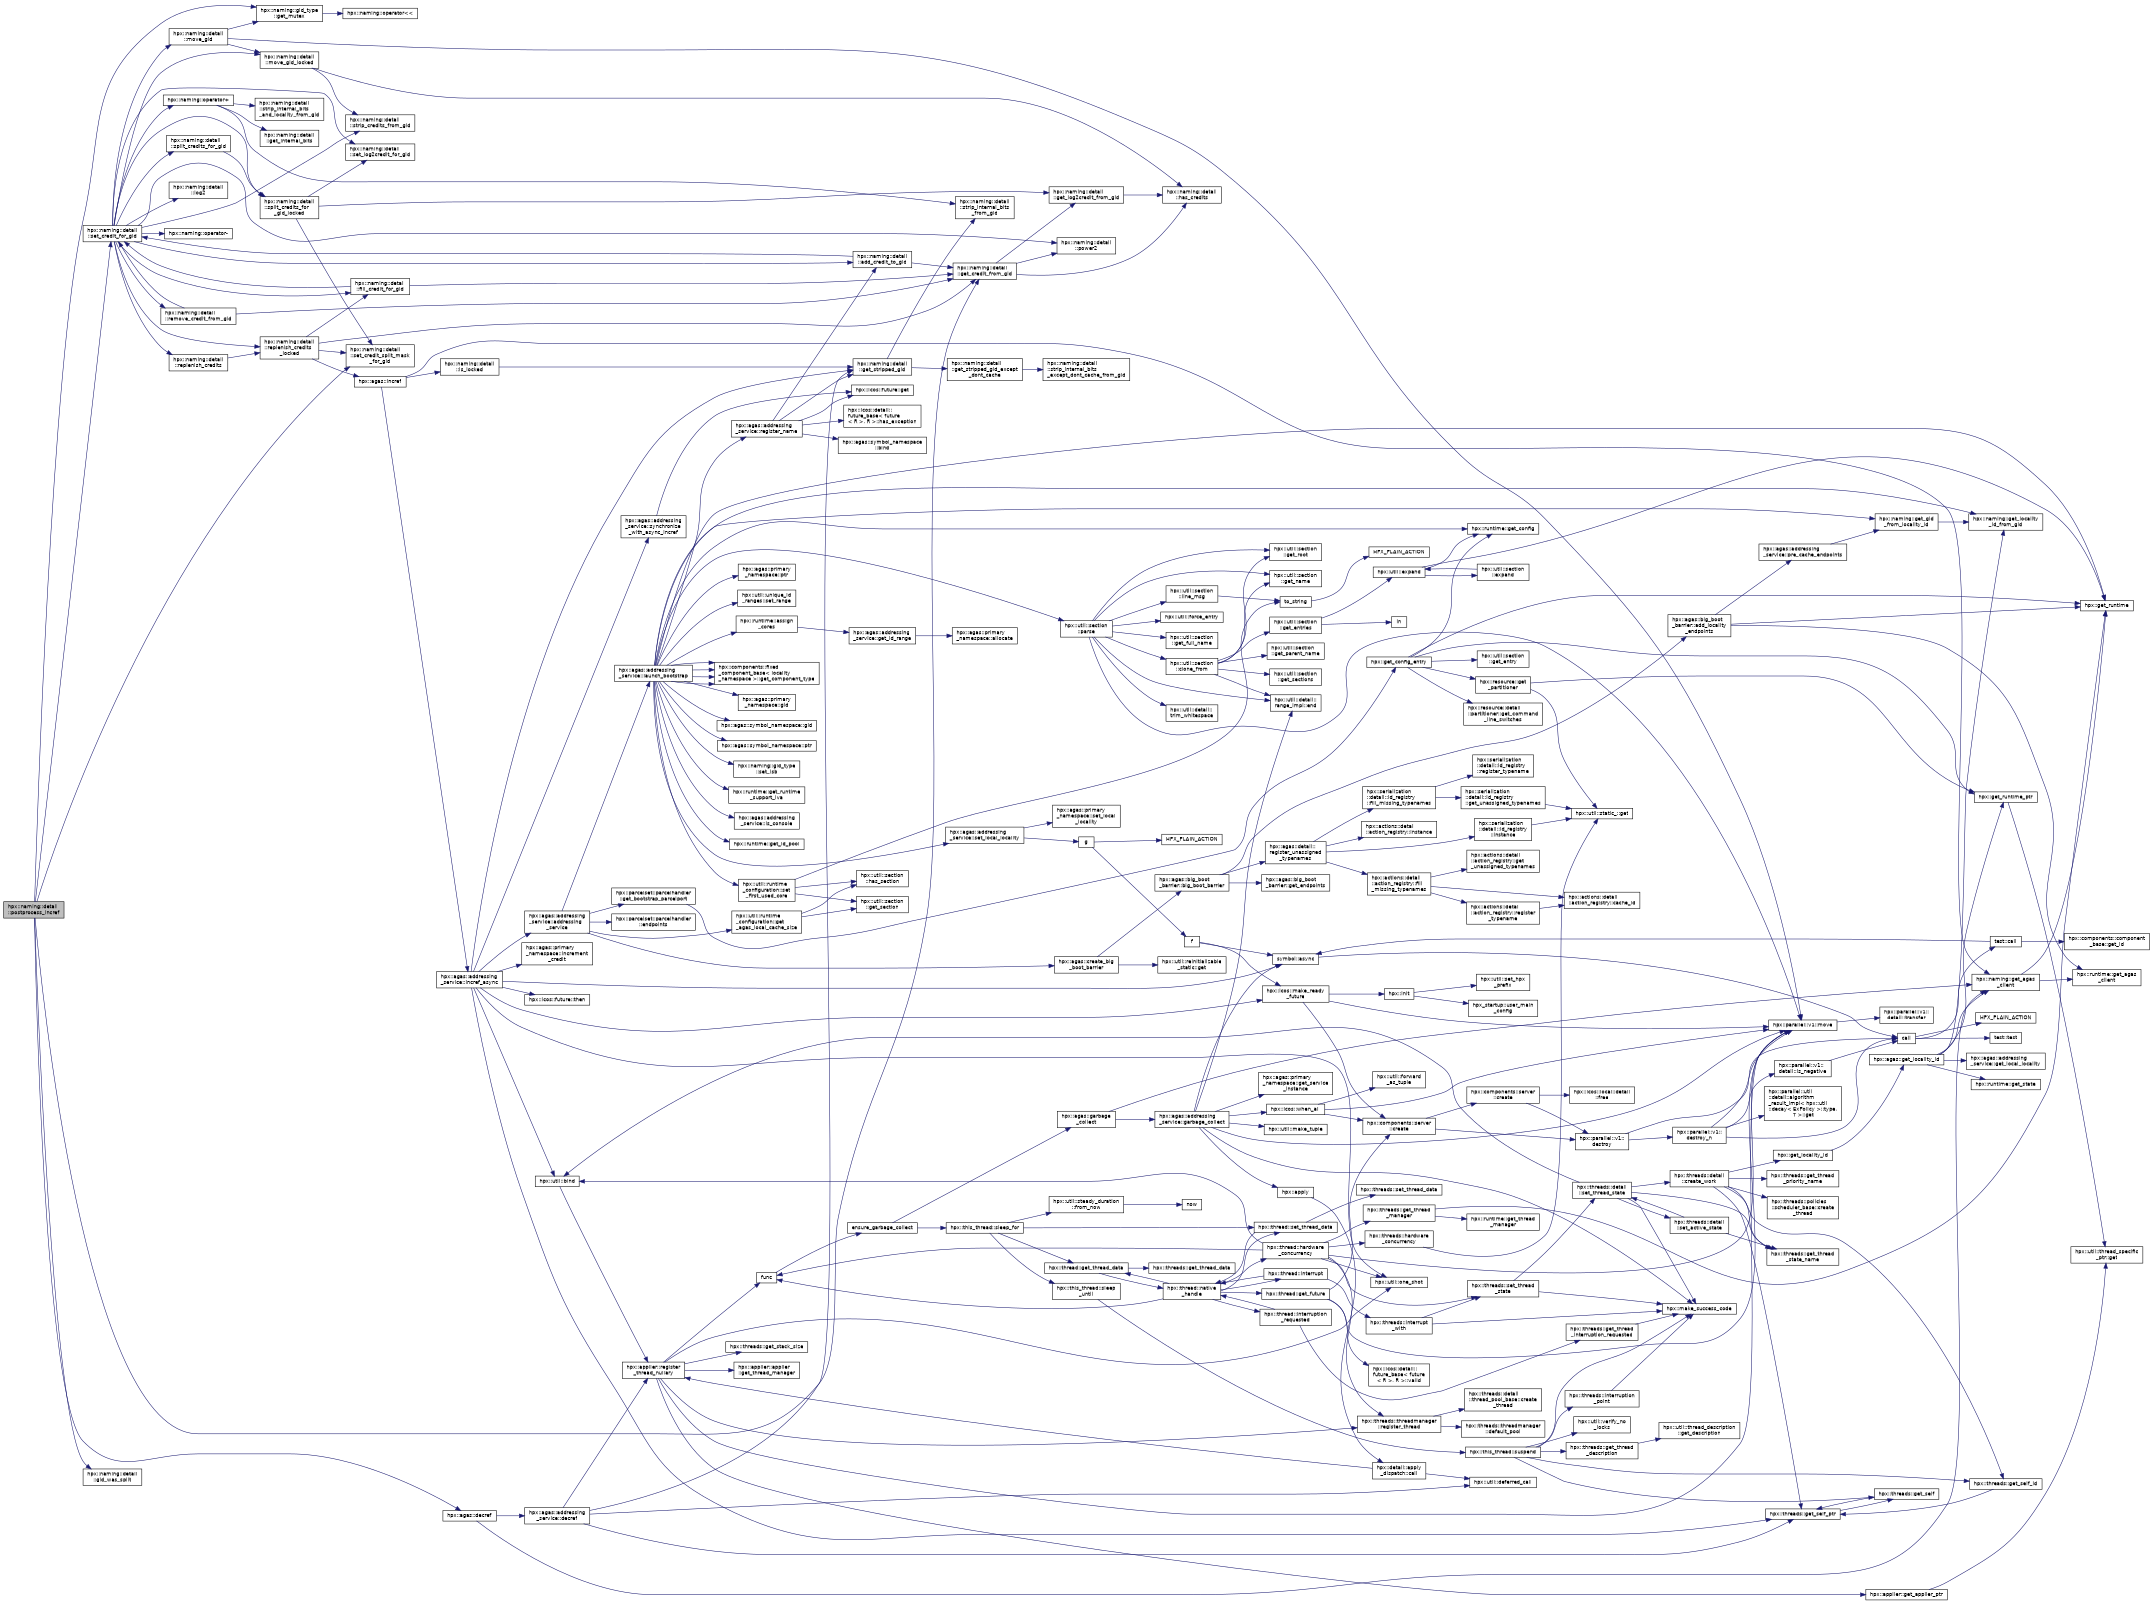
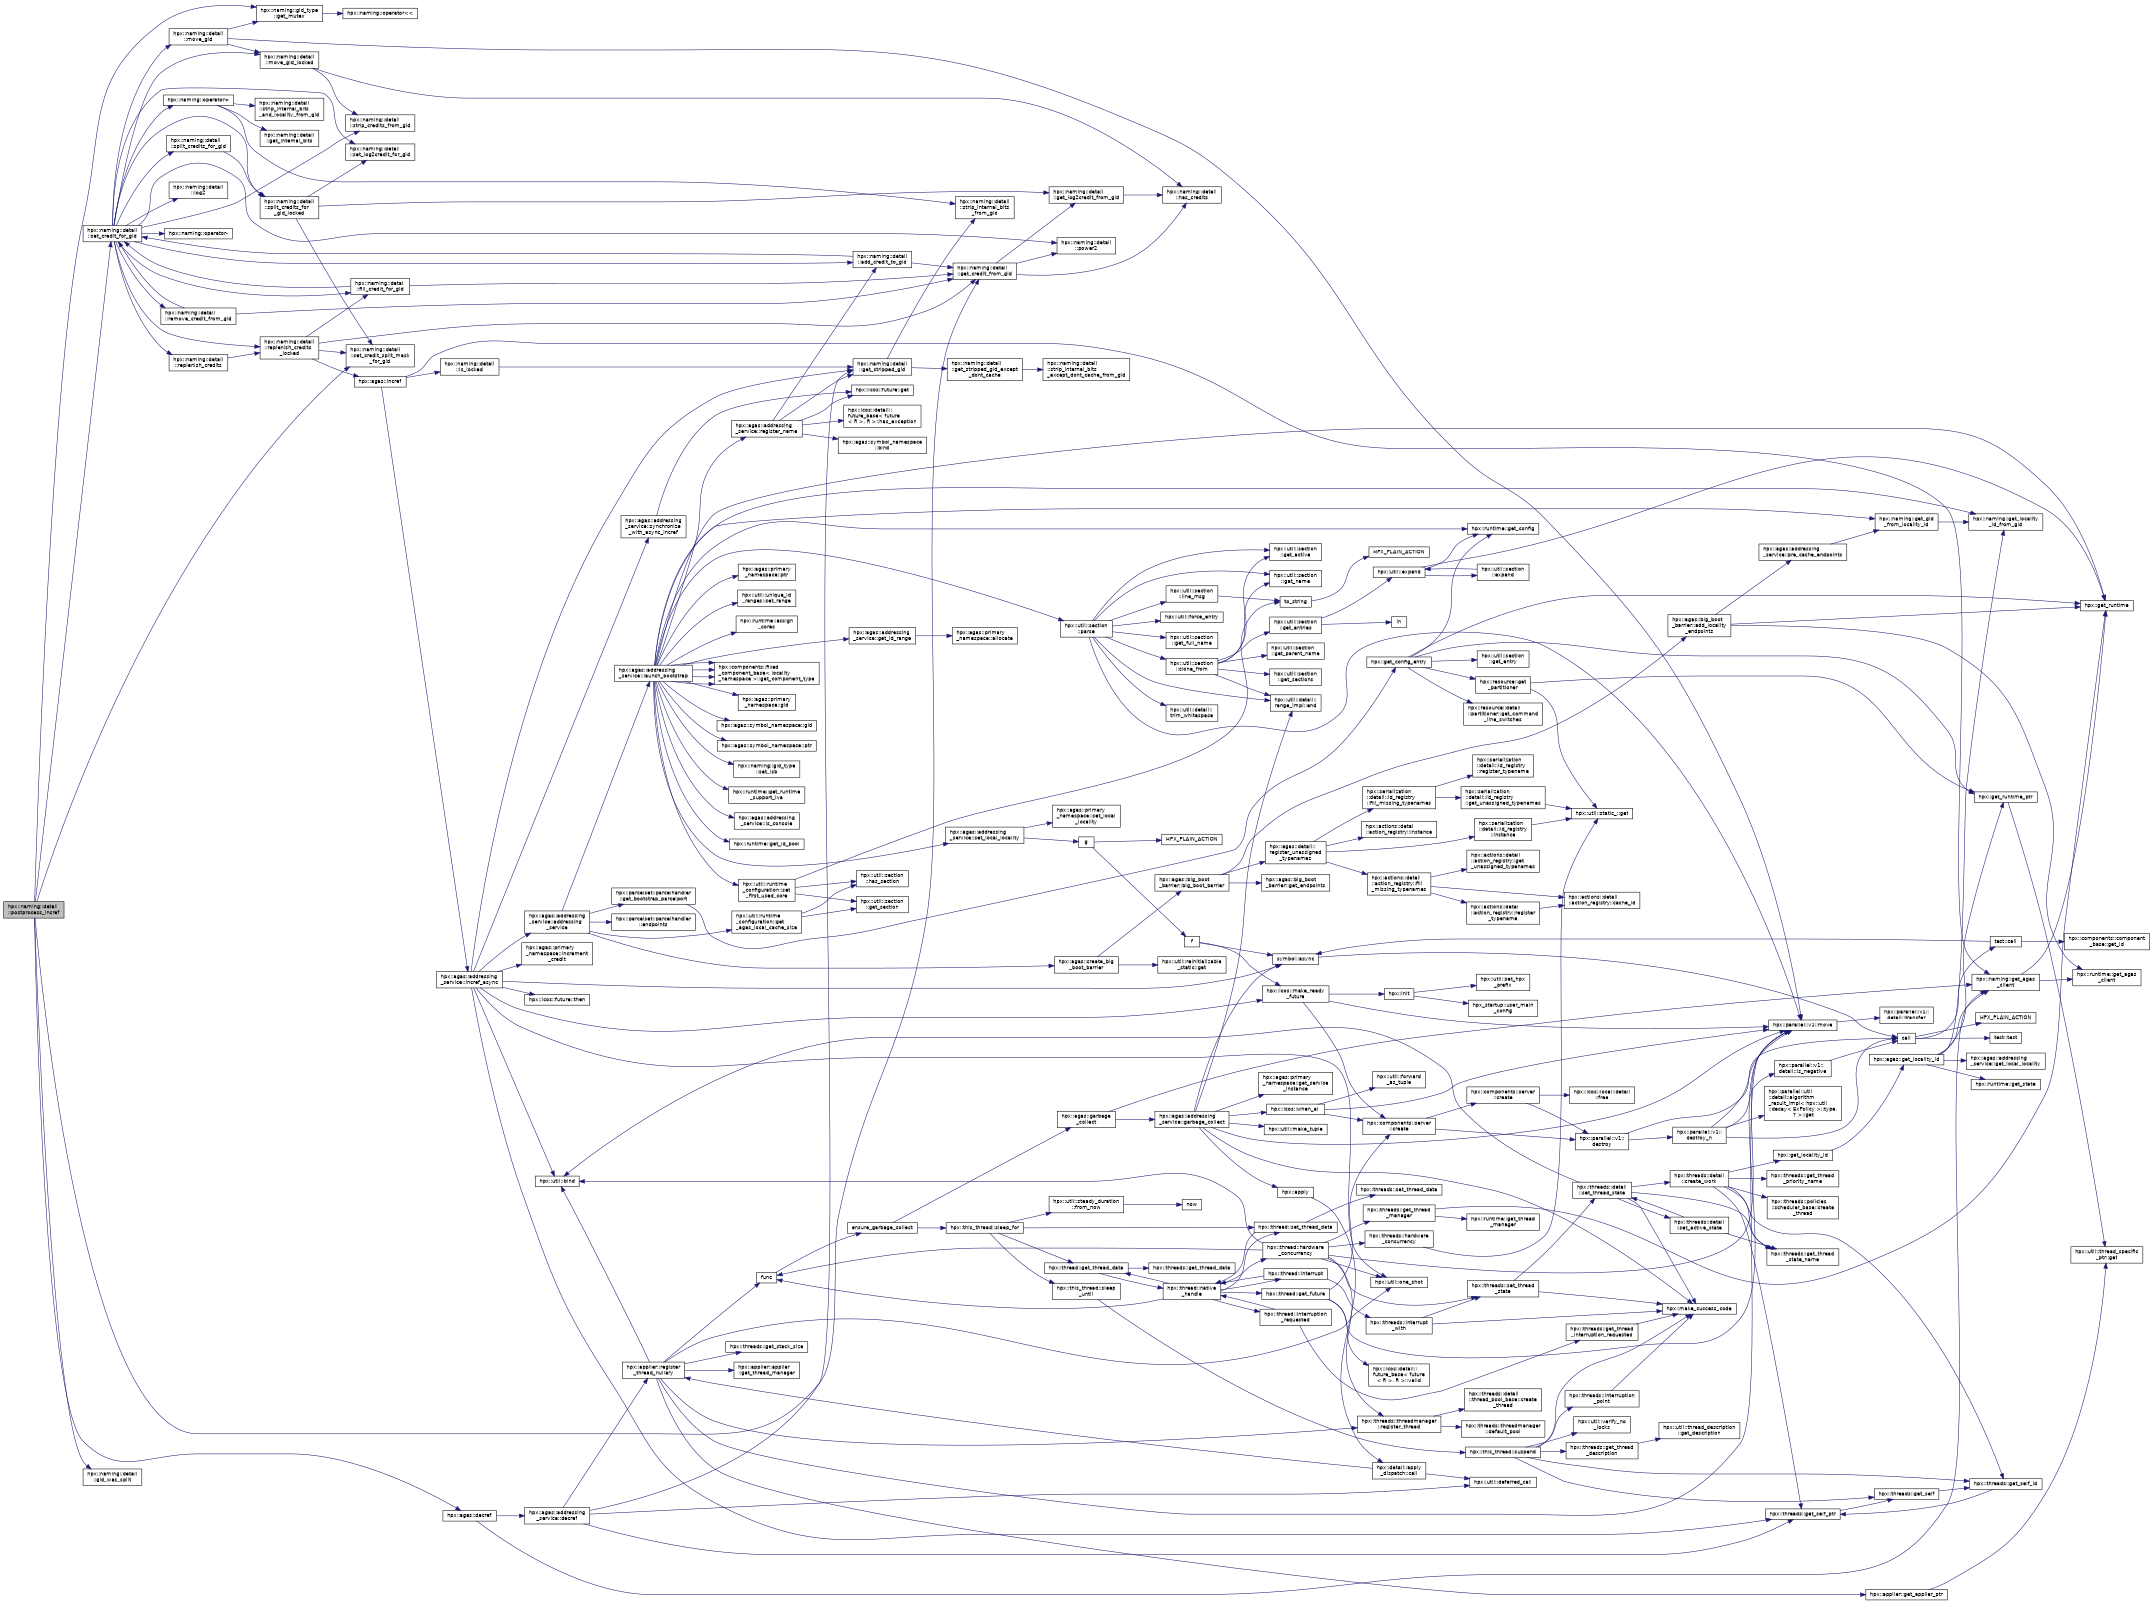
(1296, 552) -> (1296, 552)
(821, 630) -> (762, 649)
(602, 1272) -> (607, 1276)
(1845, 1502) -> (1955, 1489)
